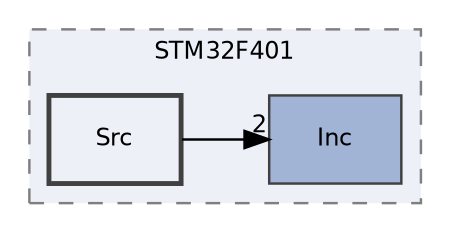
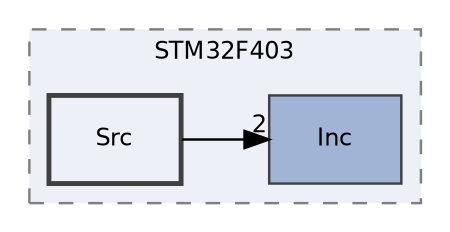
(225, 53) -> (225, 53)
